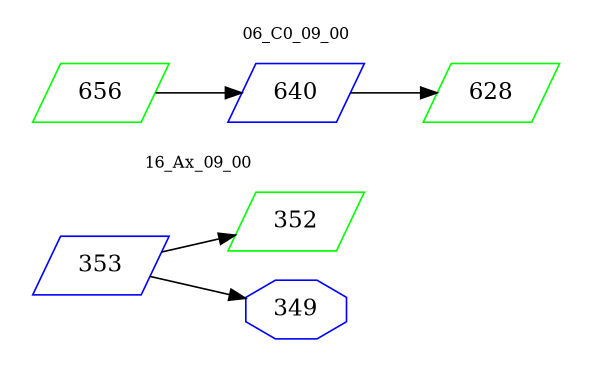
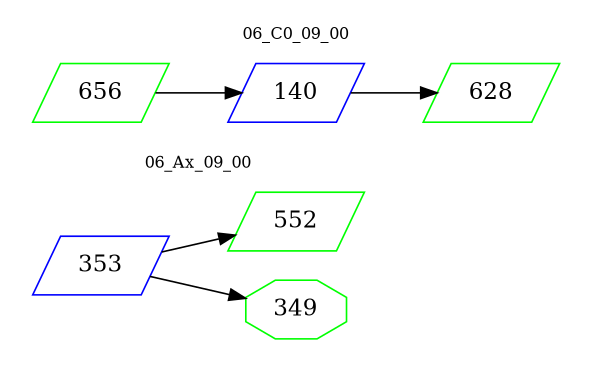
(296, 93) -> (296, 93)
(199, 164) -> (199, 164)
(296, 222) -> (296, 222)
(296, 310) -> (296, 310)
